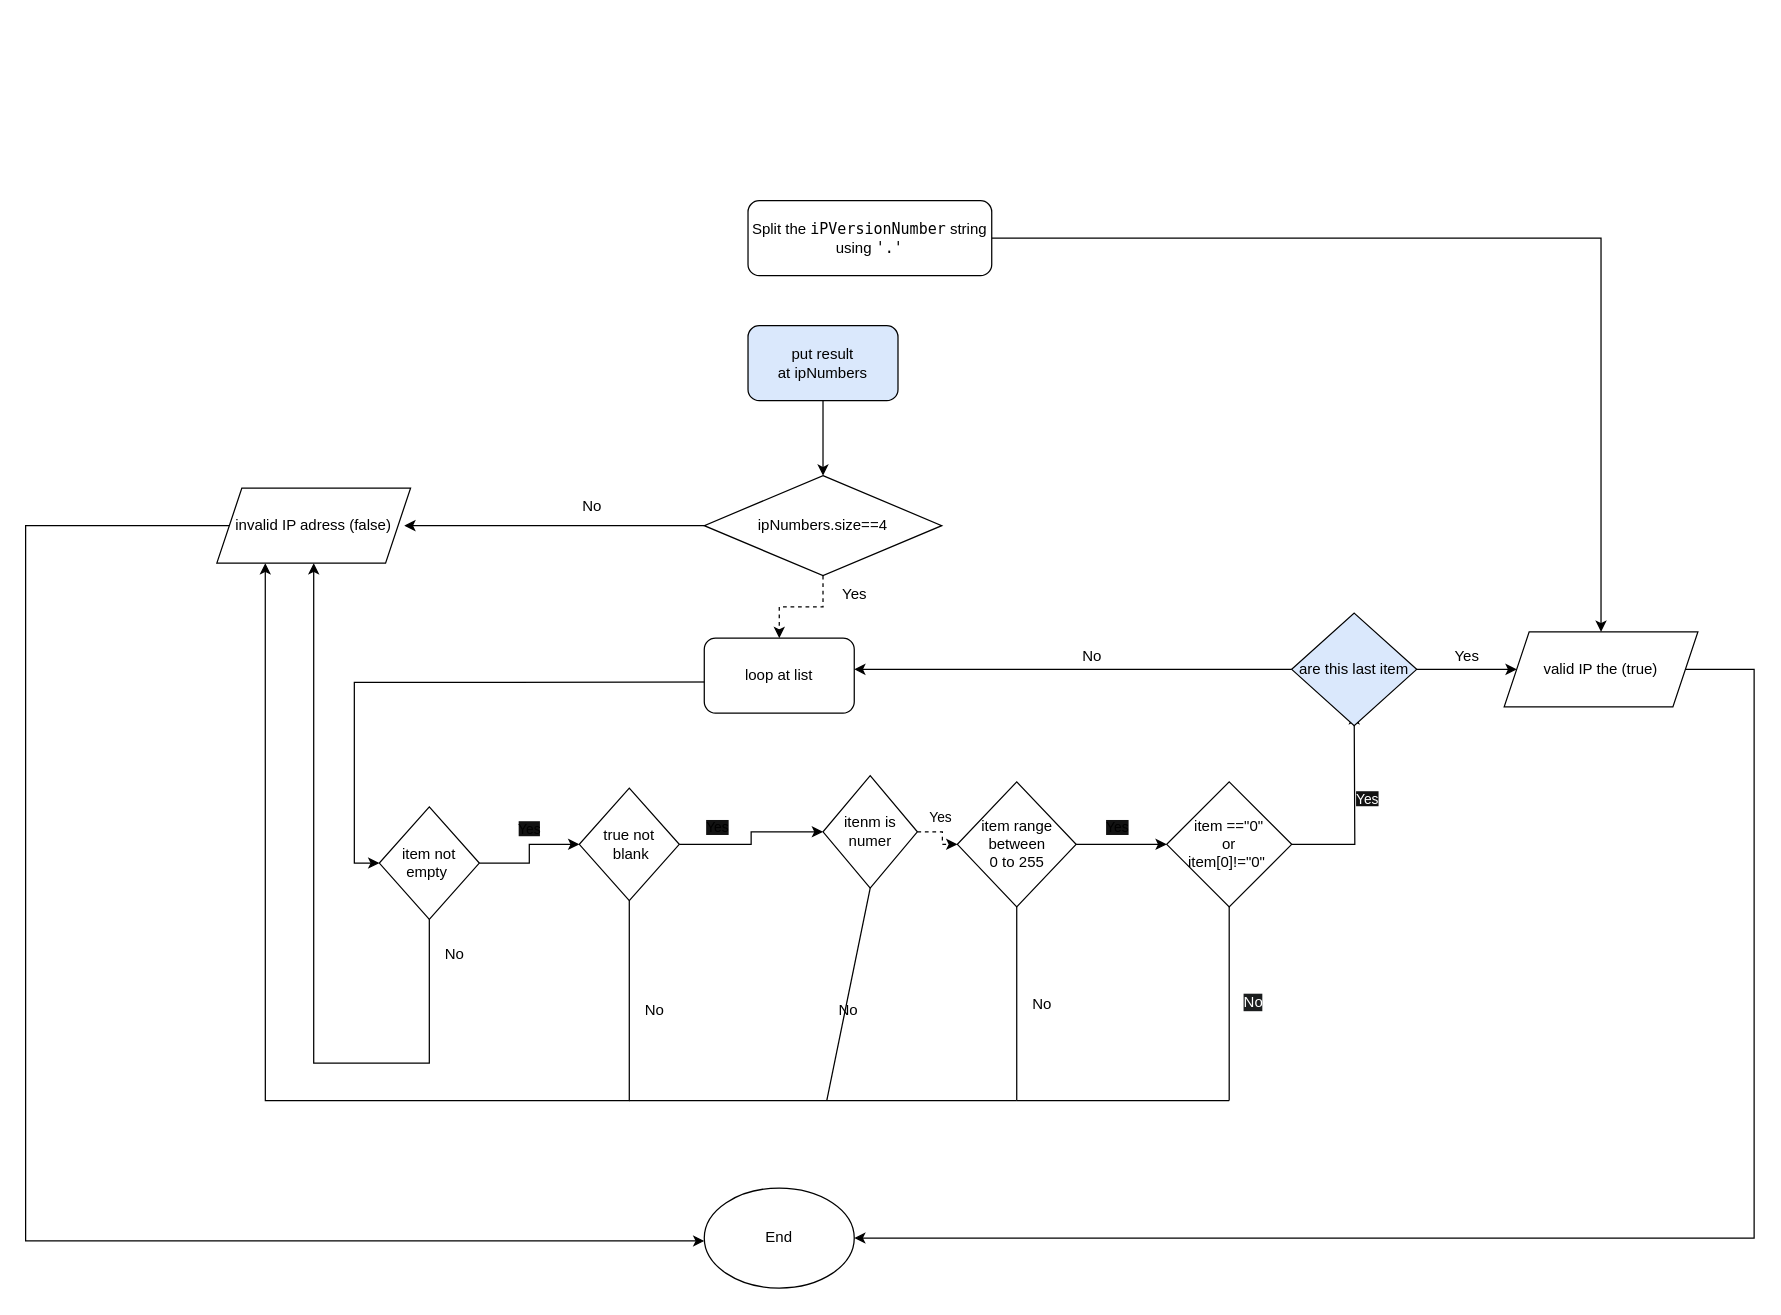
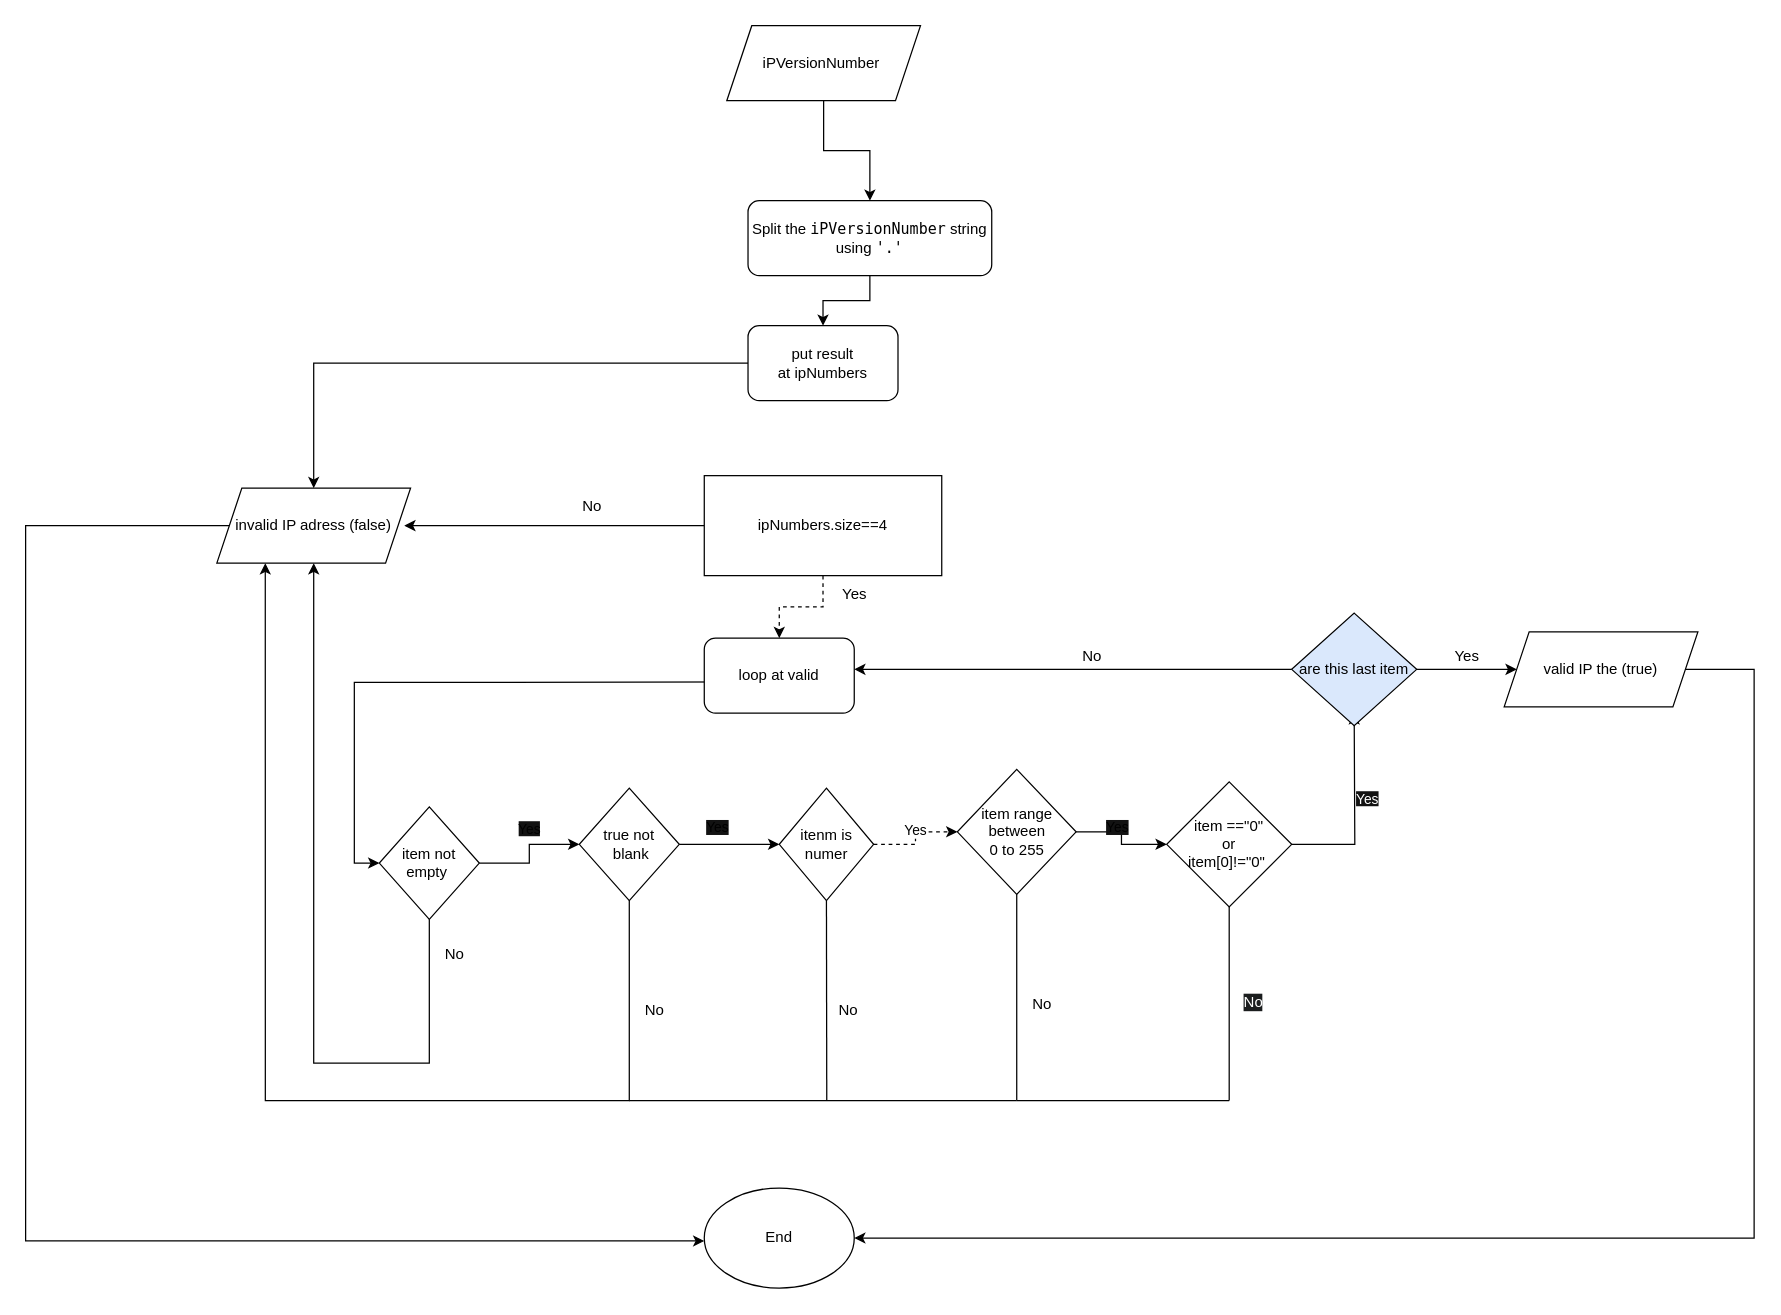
none -> (824, 63)
none -> (843, 151)
(1489, 238) -> (851, 301)
(823, 363) -> (823, 363)
(823, 434) -> (473, 363)
(823, 526) -> (823, 526)
(779, 676) -> (779, 676)
(870, 832) -> (827, 844)
(1017, 844) -> (1017, 832)
